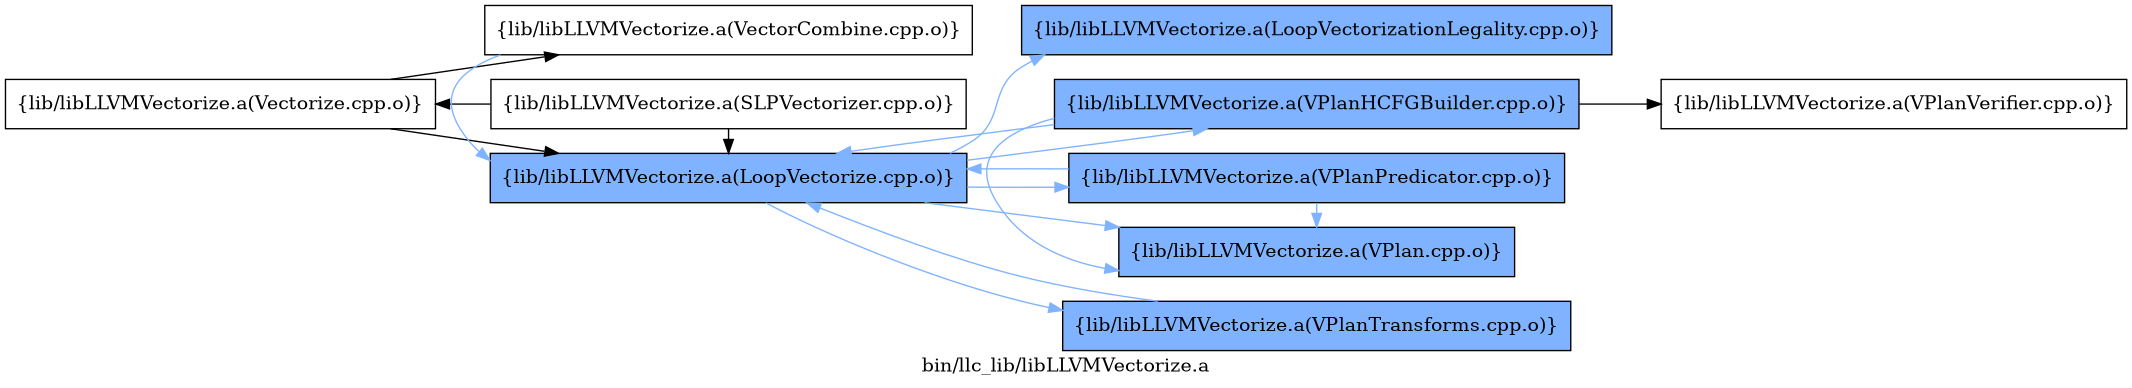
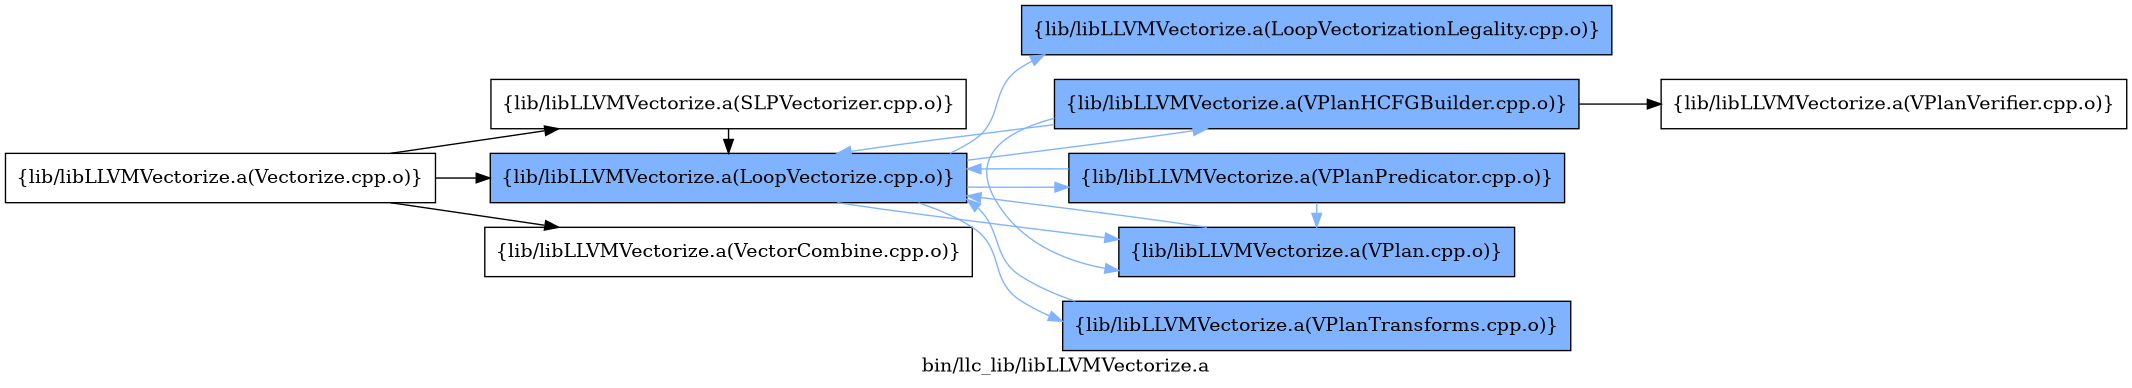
(452, 95) -> (1094, 212)
(470, 104) -> (467, 142)
